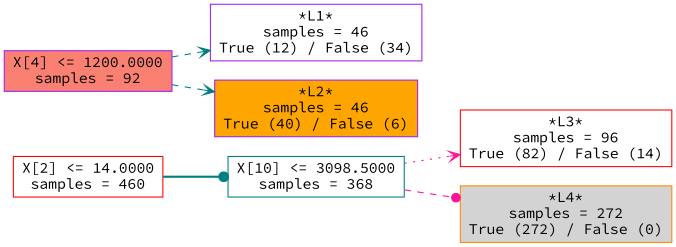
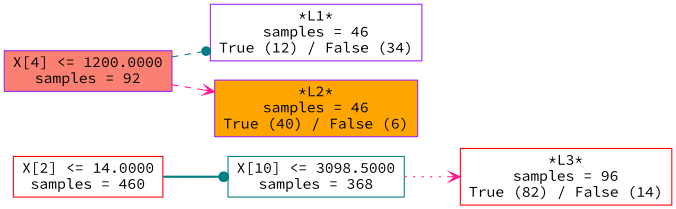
(186, 55) -> (187, 54)
(188, 87) -> (188, 87)
(566, 214) -> none
